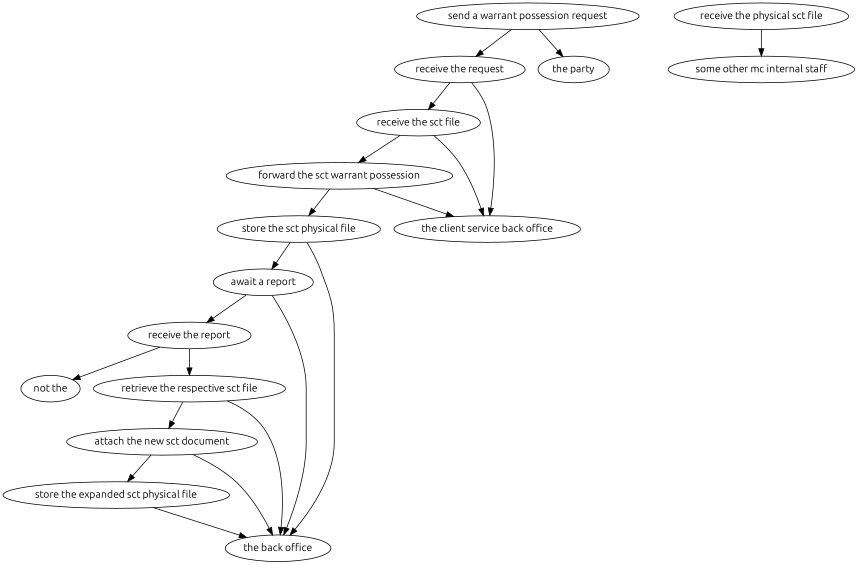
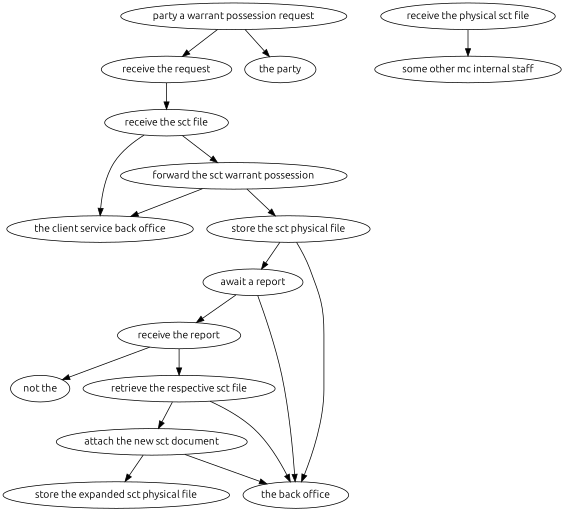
(528, 16) -> (234, 16)
(493, 143) -> none
(196, 521) -> none
